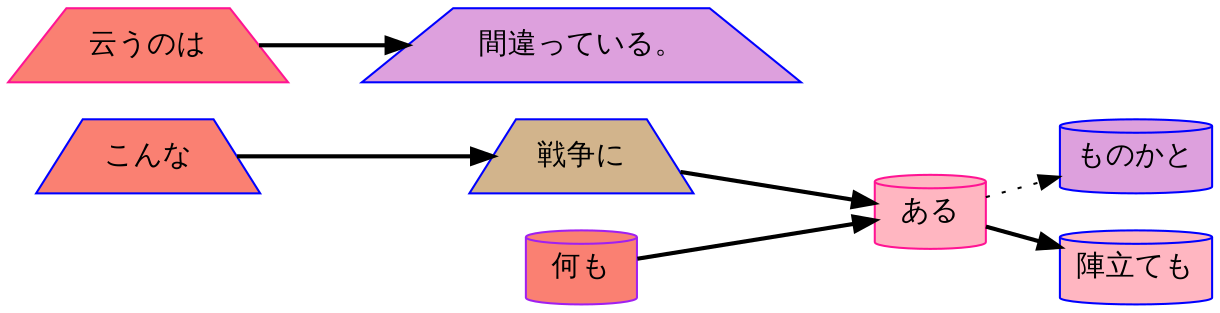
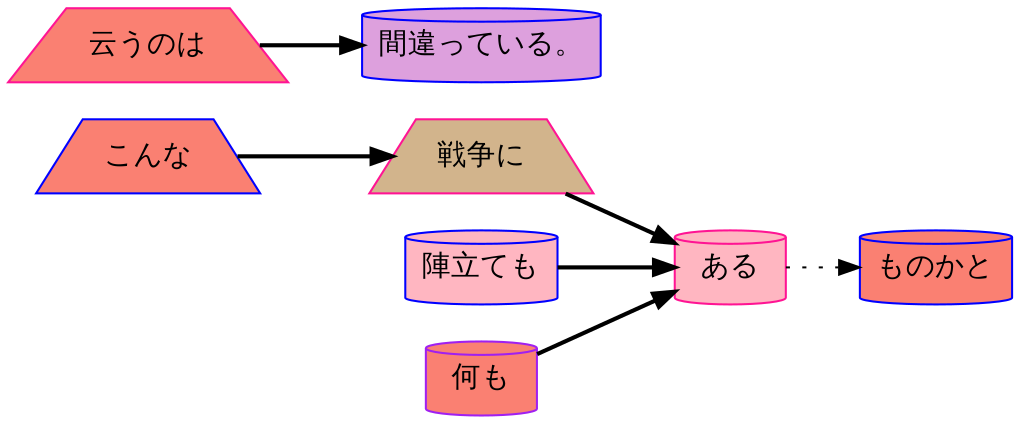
(581, 45) -> (481, 45)
(581, 156) -> (481, 156)
(1136, 156) -> (936, 267)
(1013, 234) -> (605, 267)
